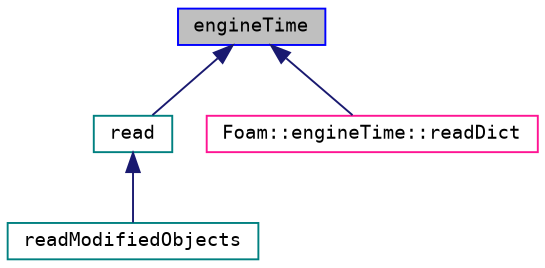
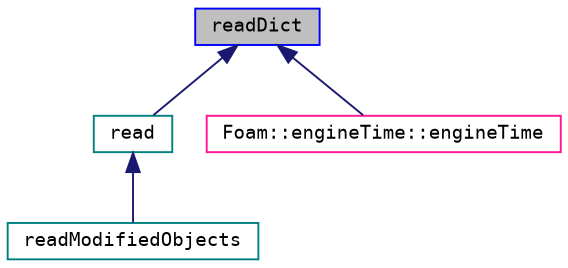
(252, 27) -> (257, 27)
(372, 134) -> (384, 134)
